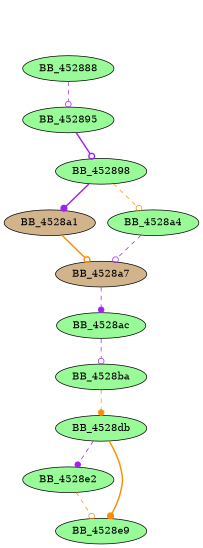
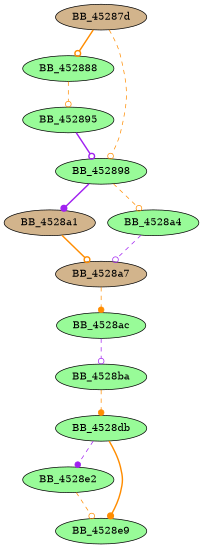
none -> (101, 17)
(68, 91) -> (68, 91)
(101, 297) -> (101, 297)
